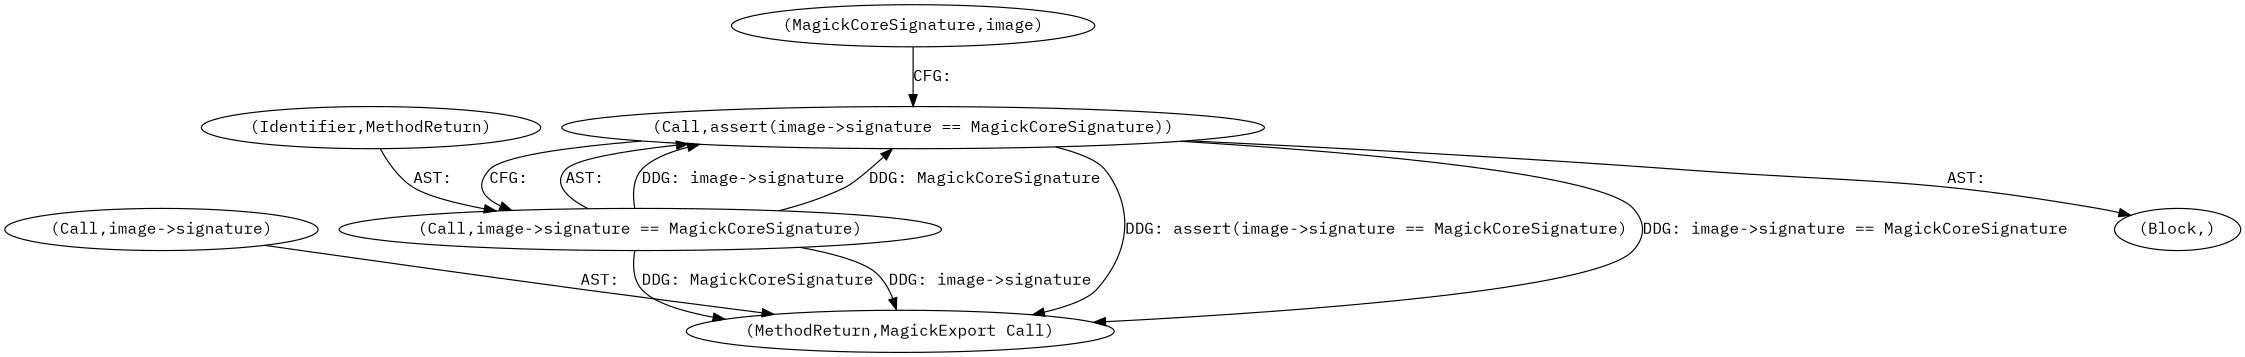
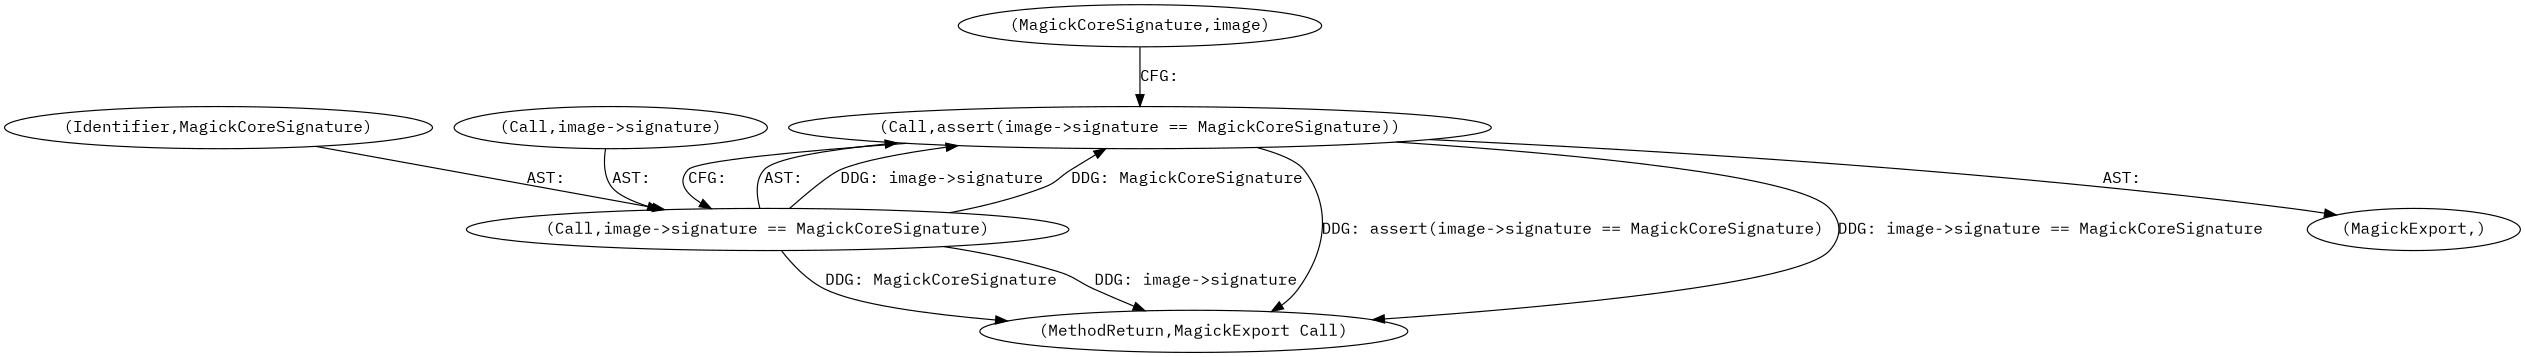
(371, 128) -> (219, 128)
(2178, 229) -> (2414, 229)
(513, 280) -> (612, 188)
